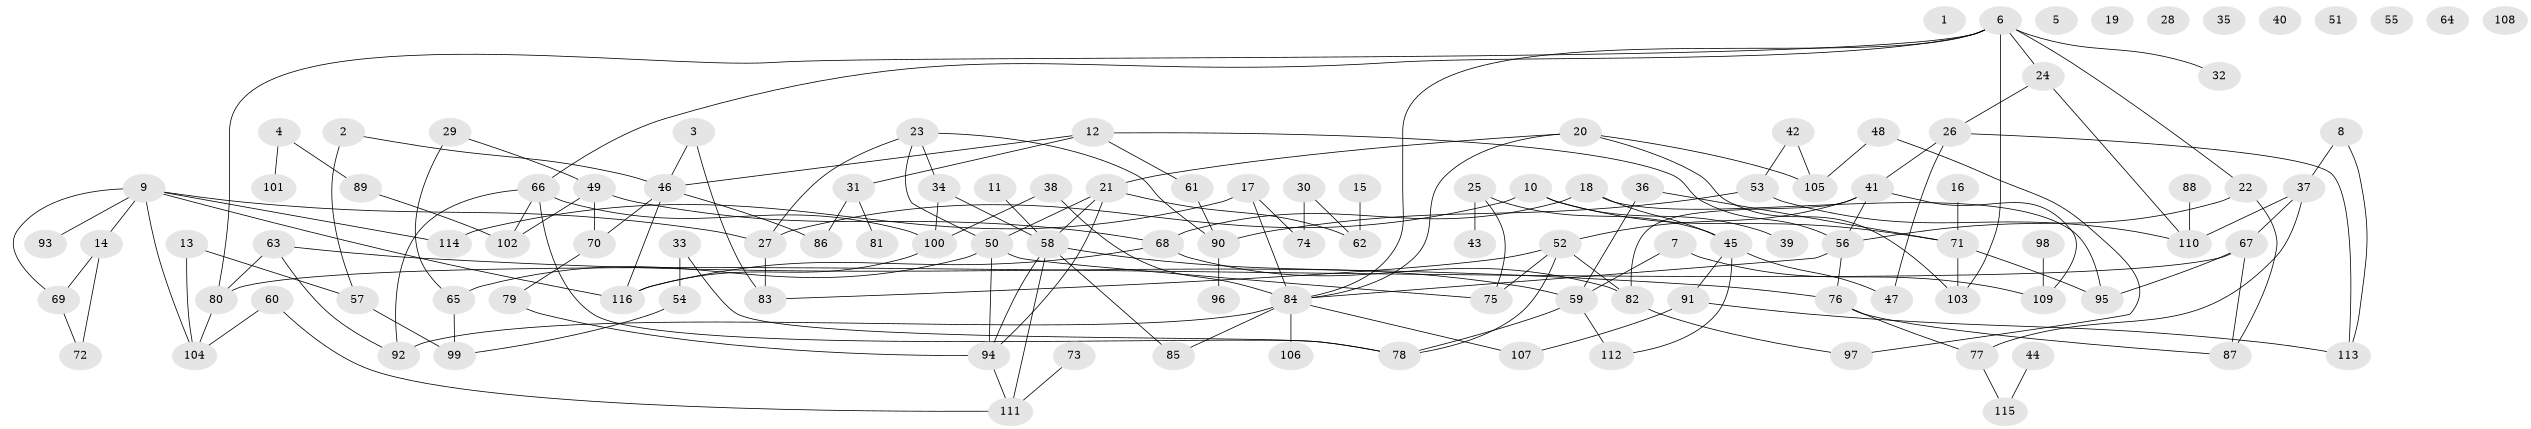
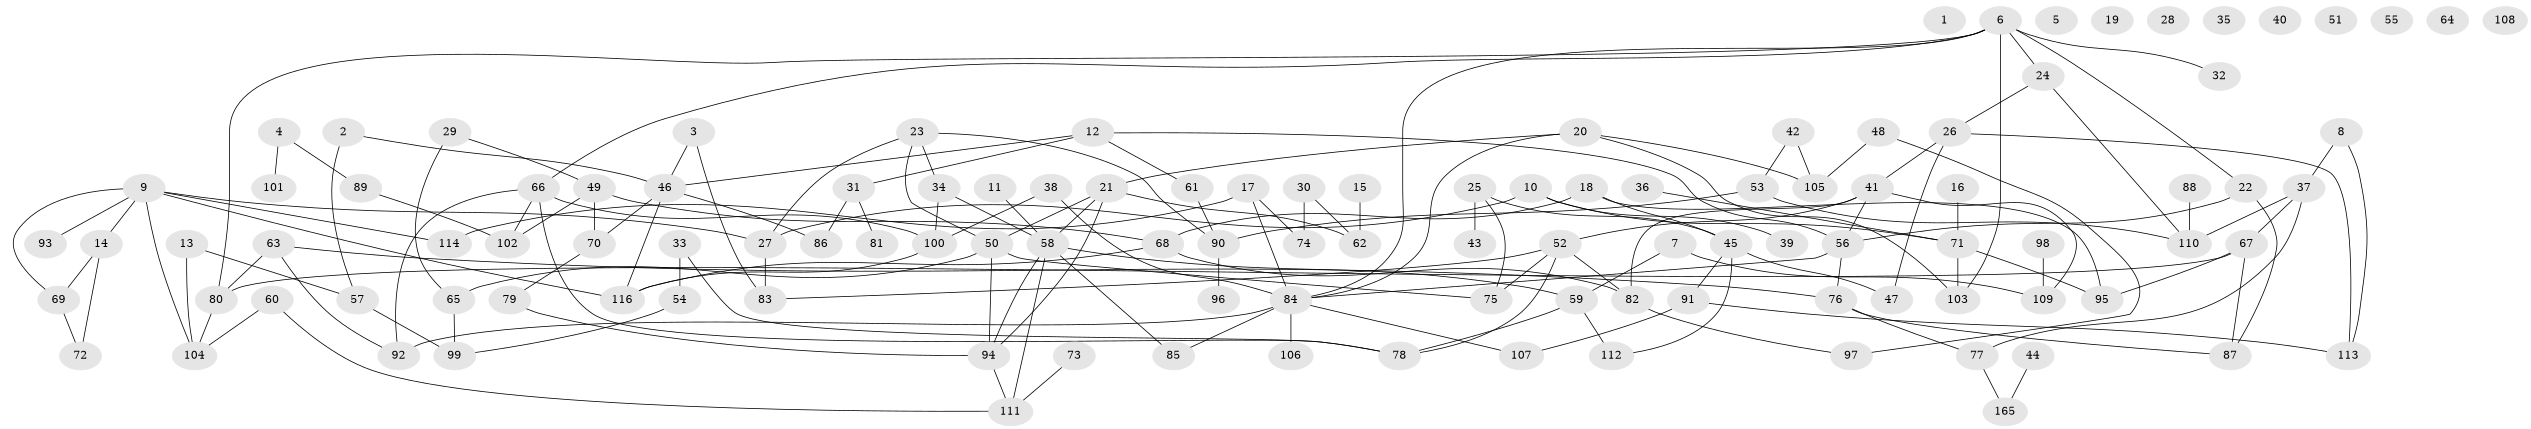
(1610, 244) -> none
(2005, 412) -> (2005, 412)
